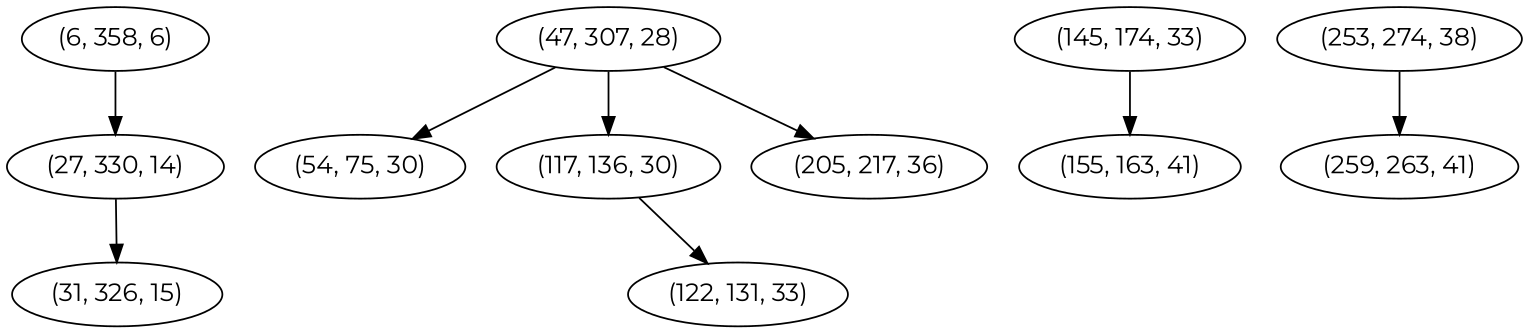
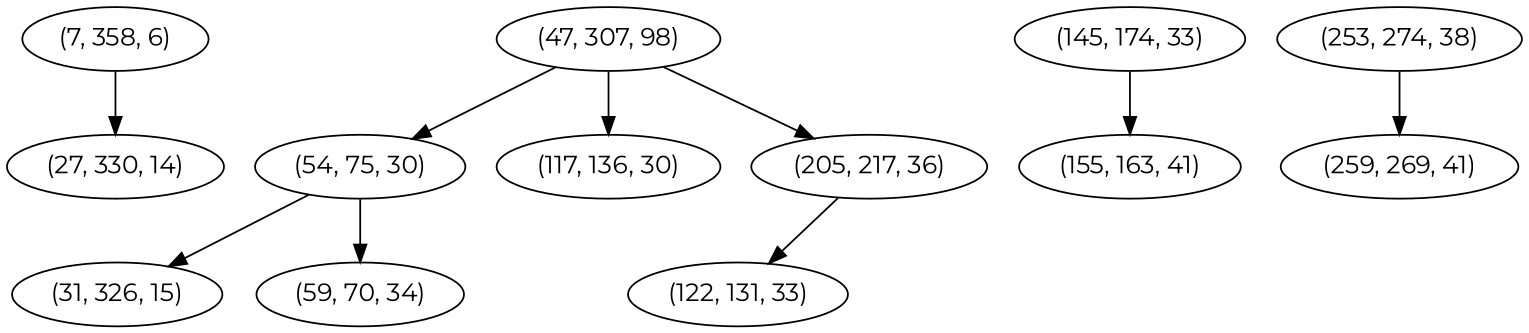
(115, 39) -> (115, 39)
(609, 39) -> (609, 39)
(1400, 167) -> (1400, 167)
(116, 222) -> (247, 226)
(667, 224) -> (810, 225)
none -> (360, 294)
